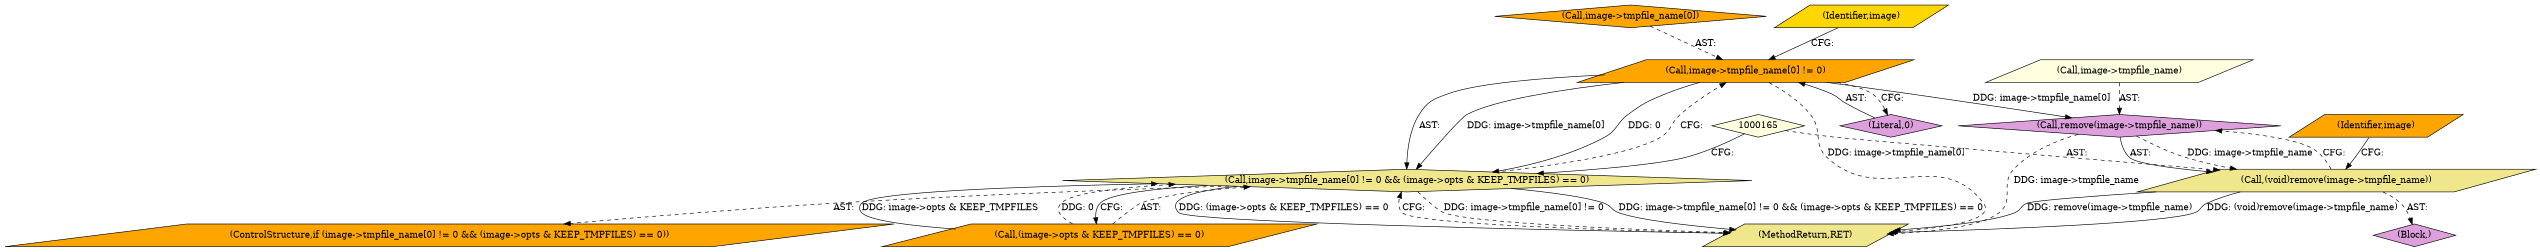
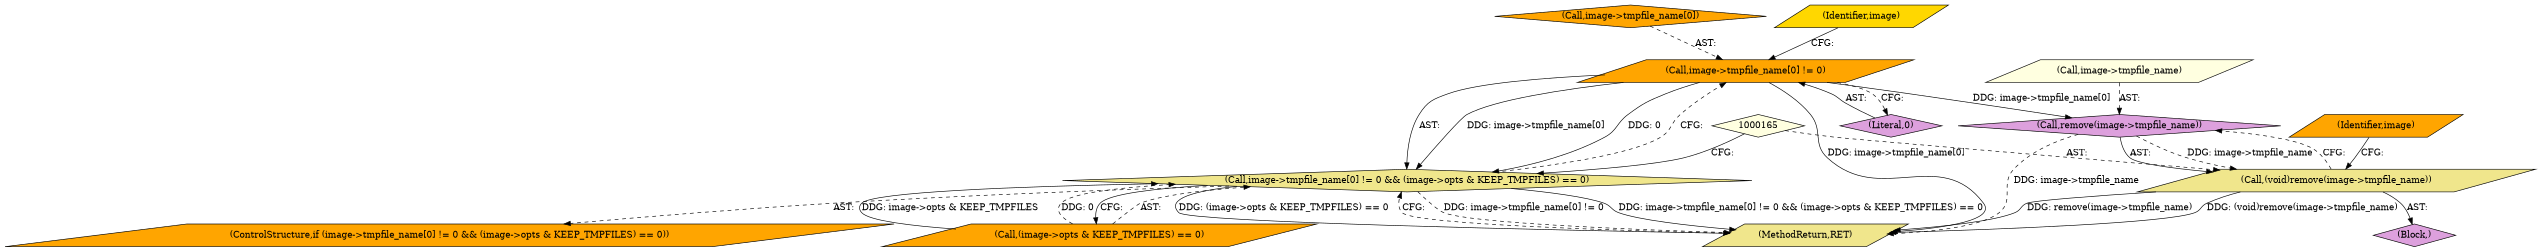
(1907, 177) -> (1907, 177)
(2399, 202) -> (2399, 202)
